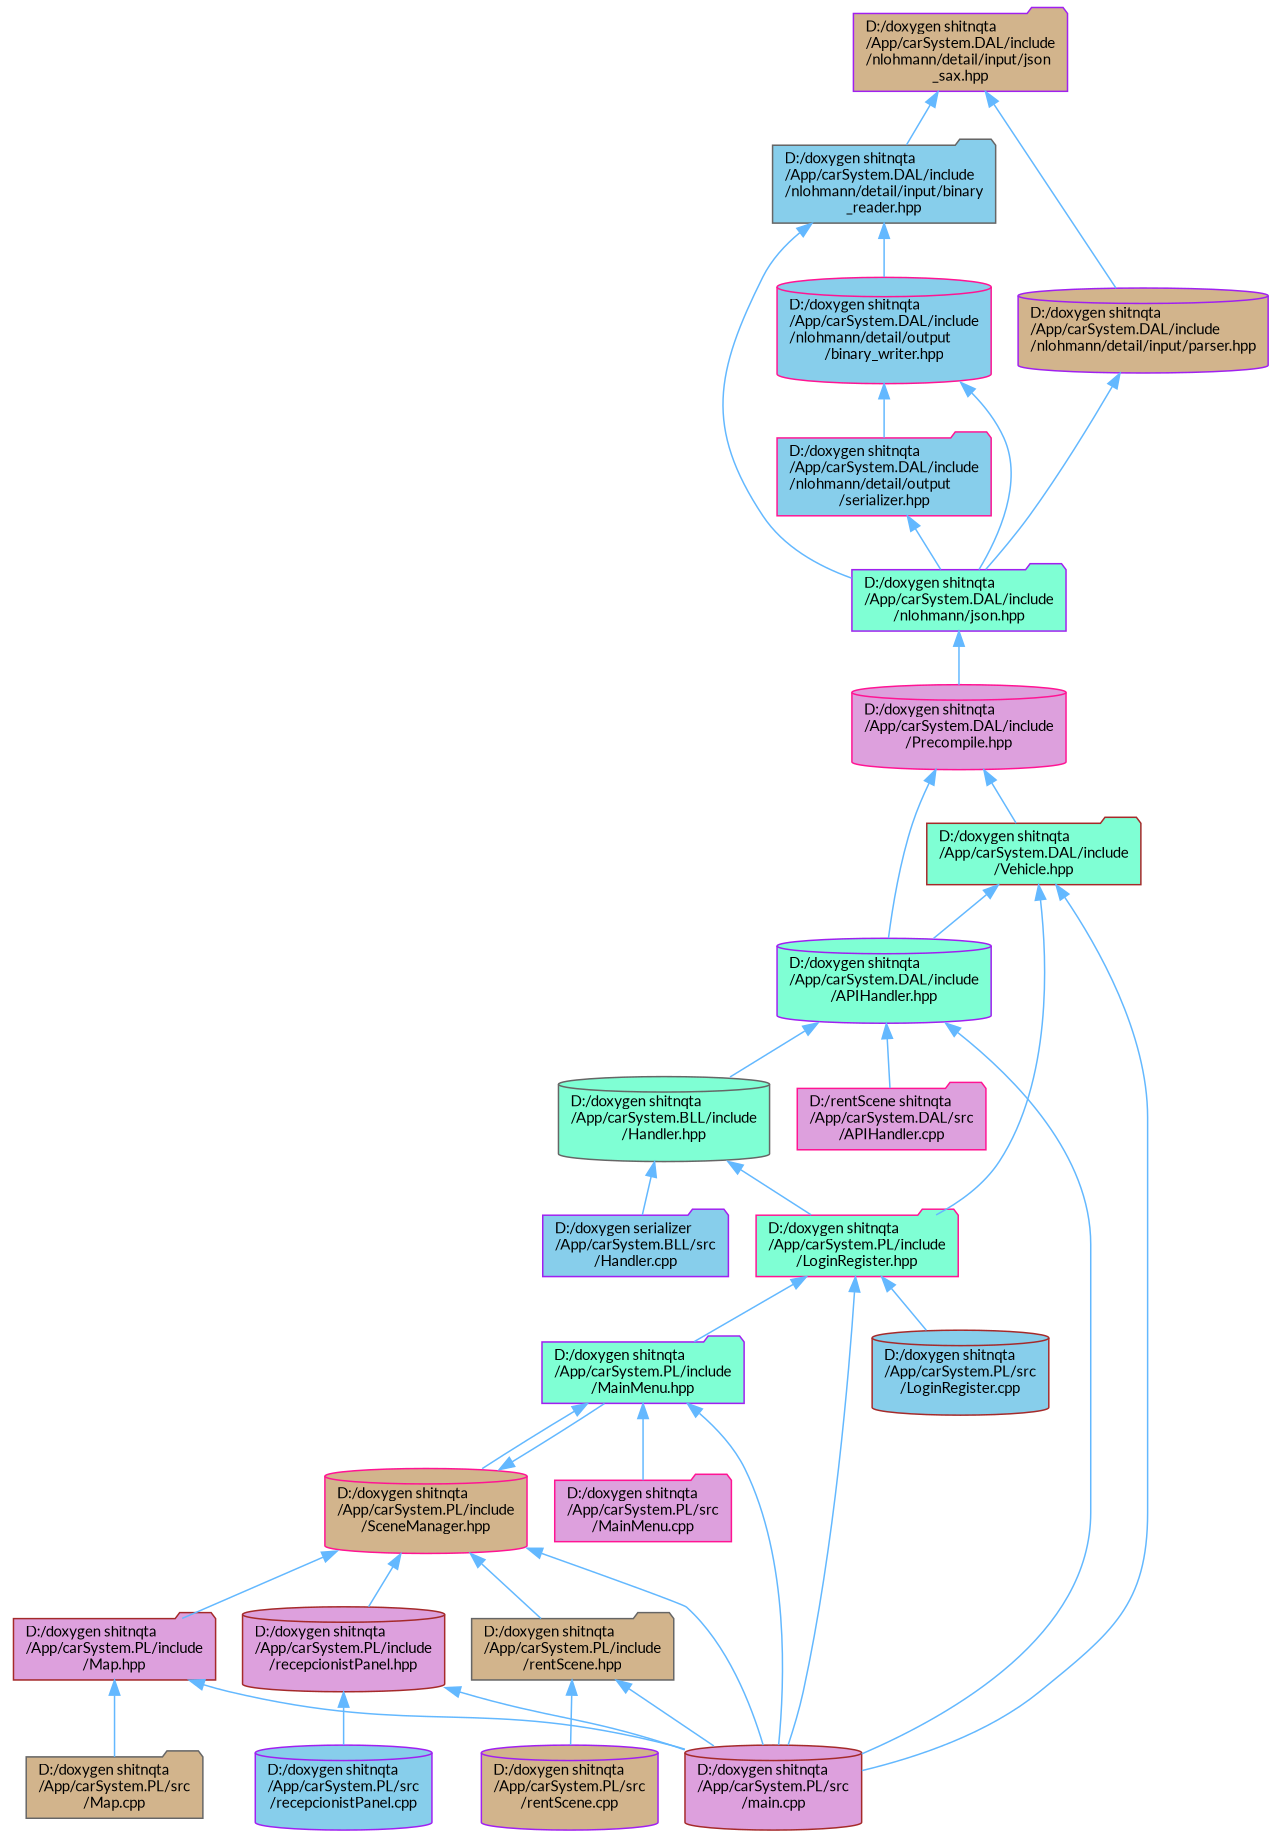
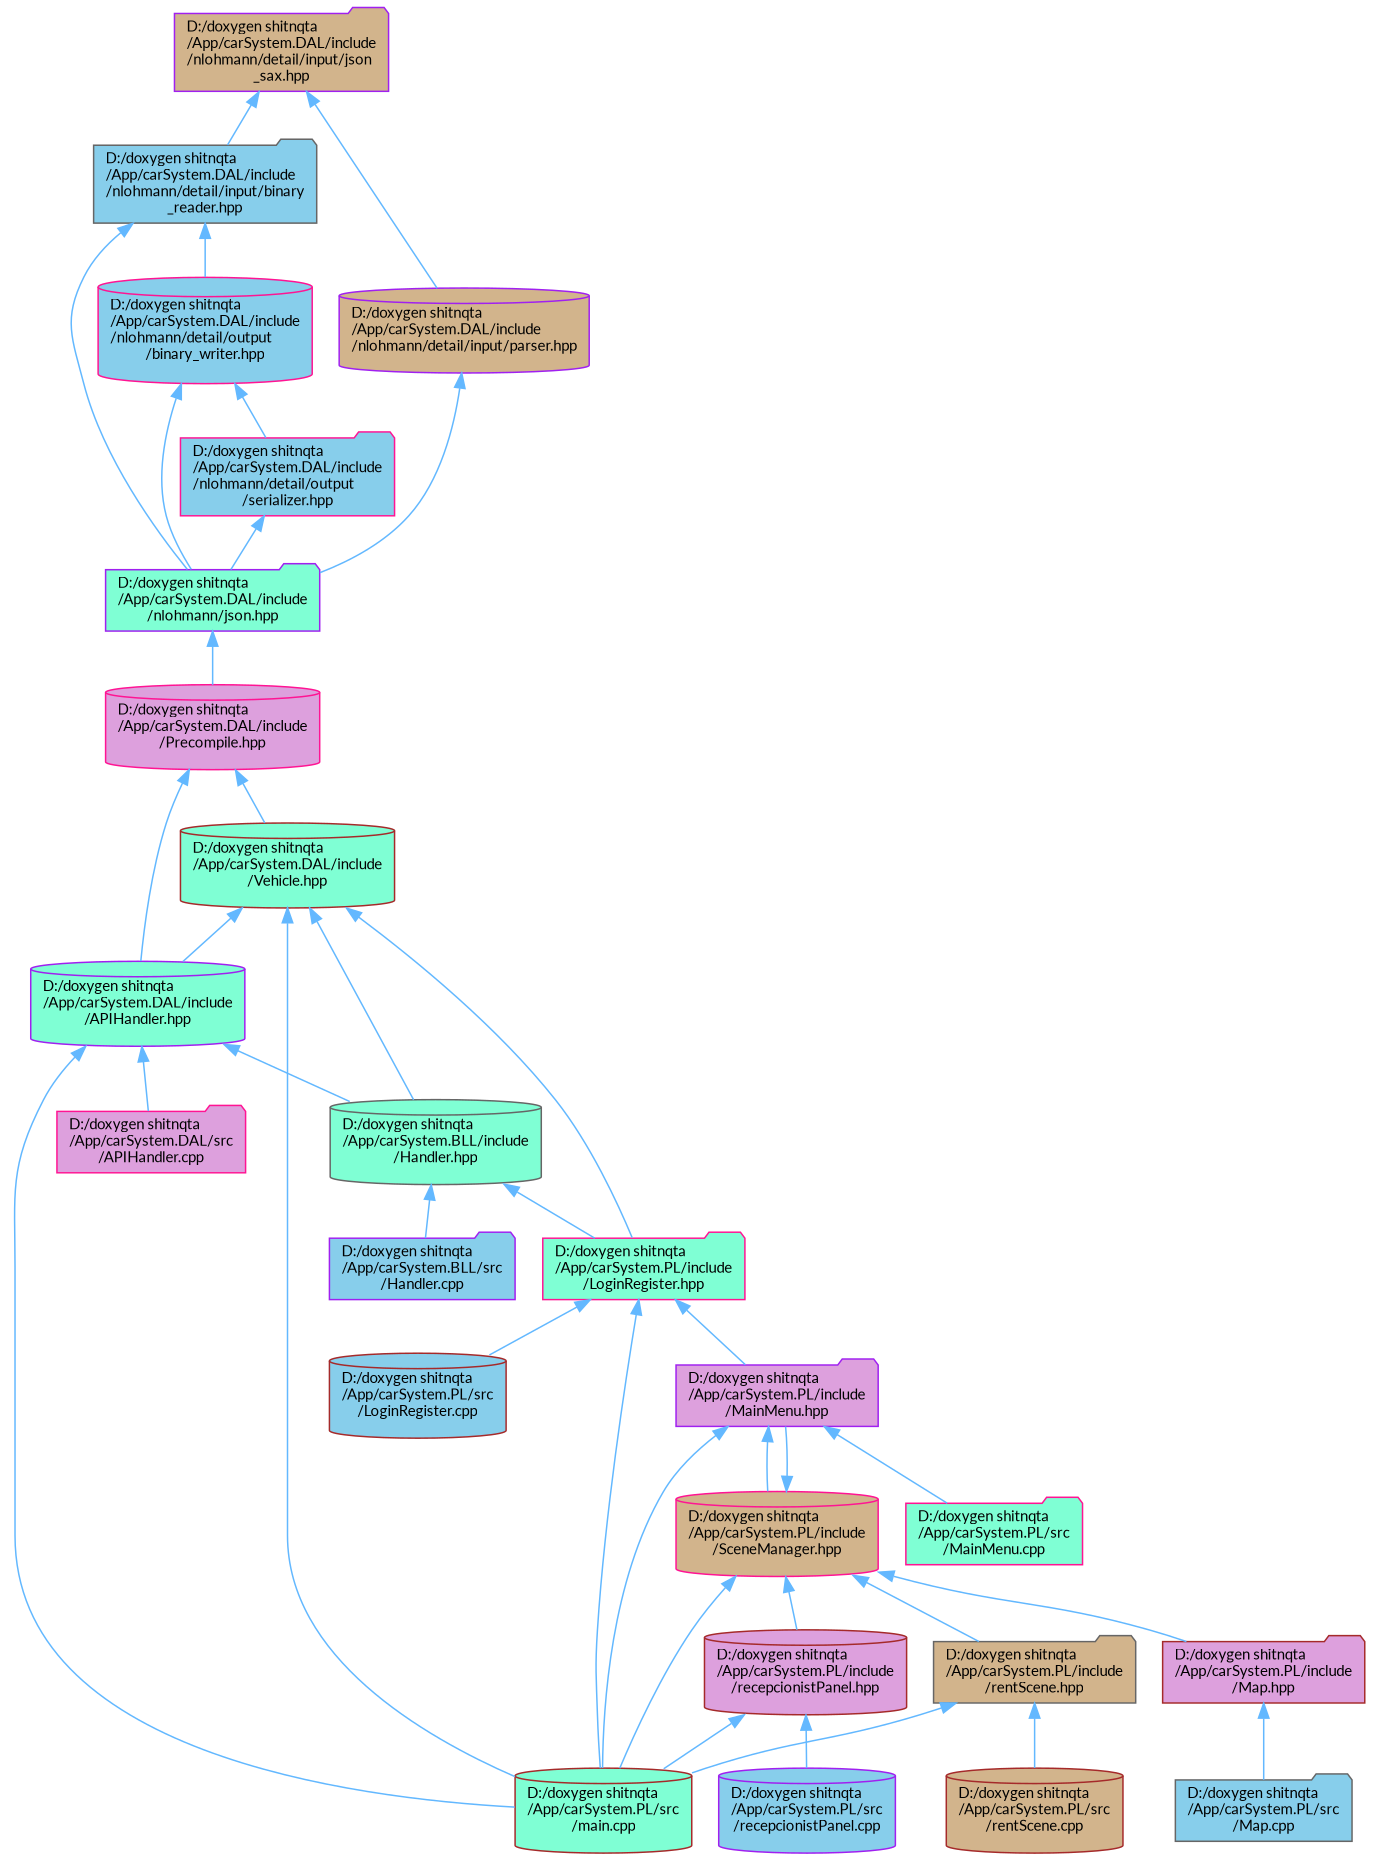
(1034, 854) -> (288, 865)
none -> (365, 1011)
(892, 1119) -> (151, 1142)
(636, 1246) -> (422, 1269)
(643, 1373) -> (777, 1396)
(643, 1511) -> (994, 1534)
(444, 1717) -> none
(115, 1788) -> (1264, 1811)
(570, 1788) -> (1035, 1811)
(773, 1788) -> (603, 1811)
